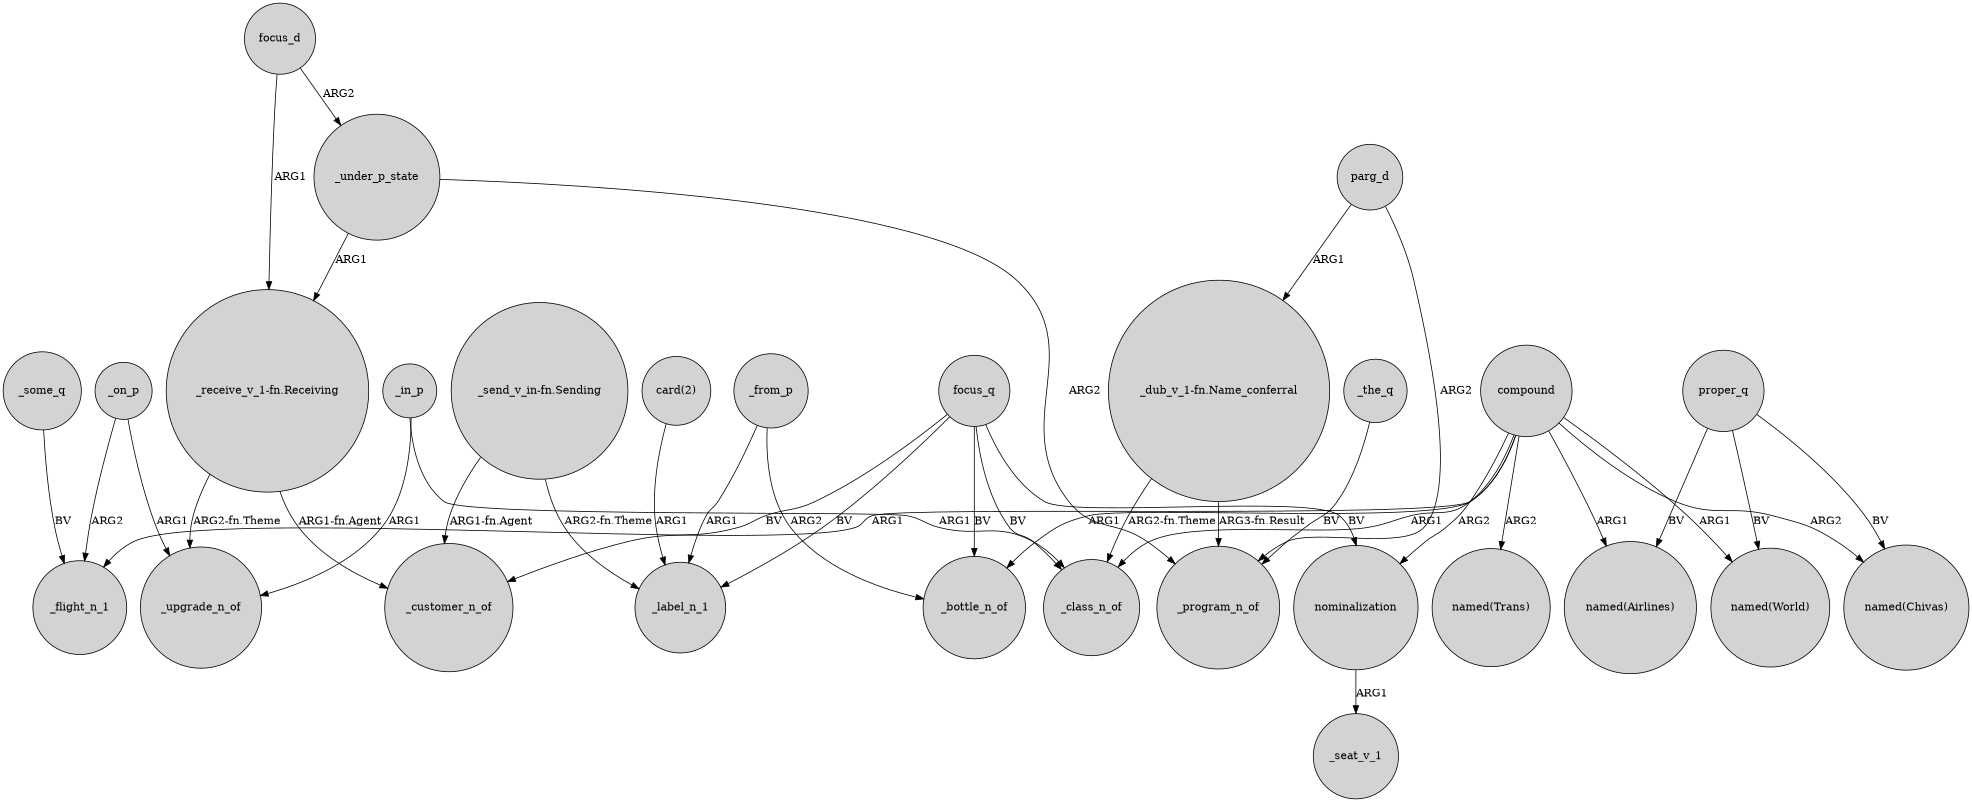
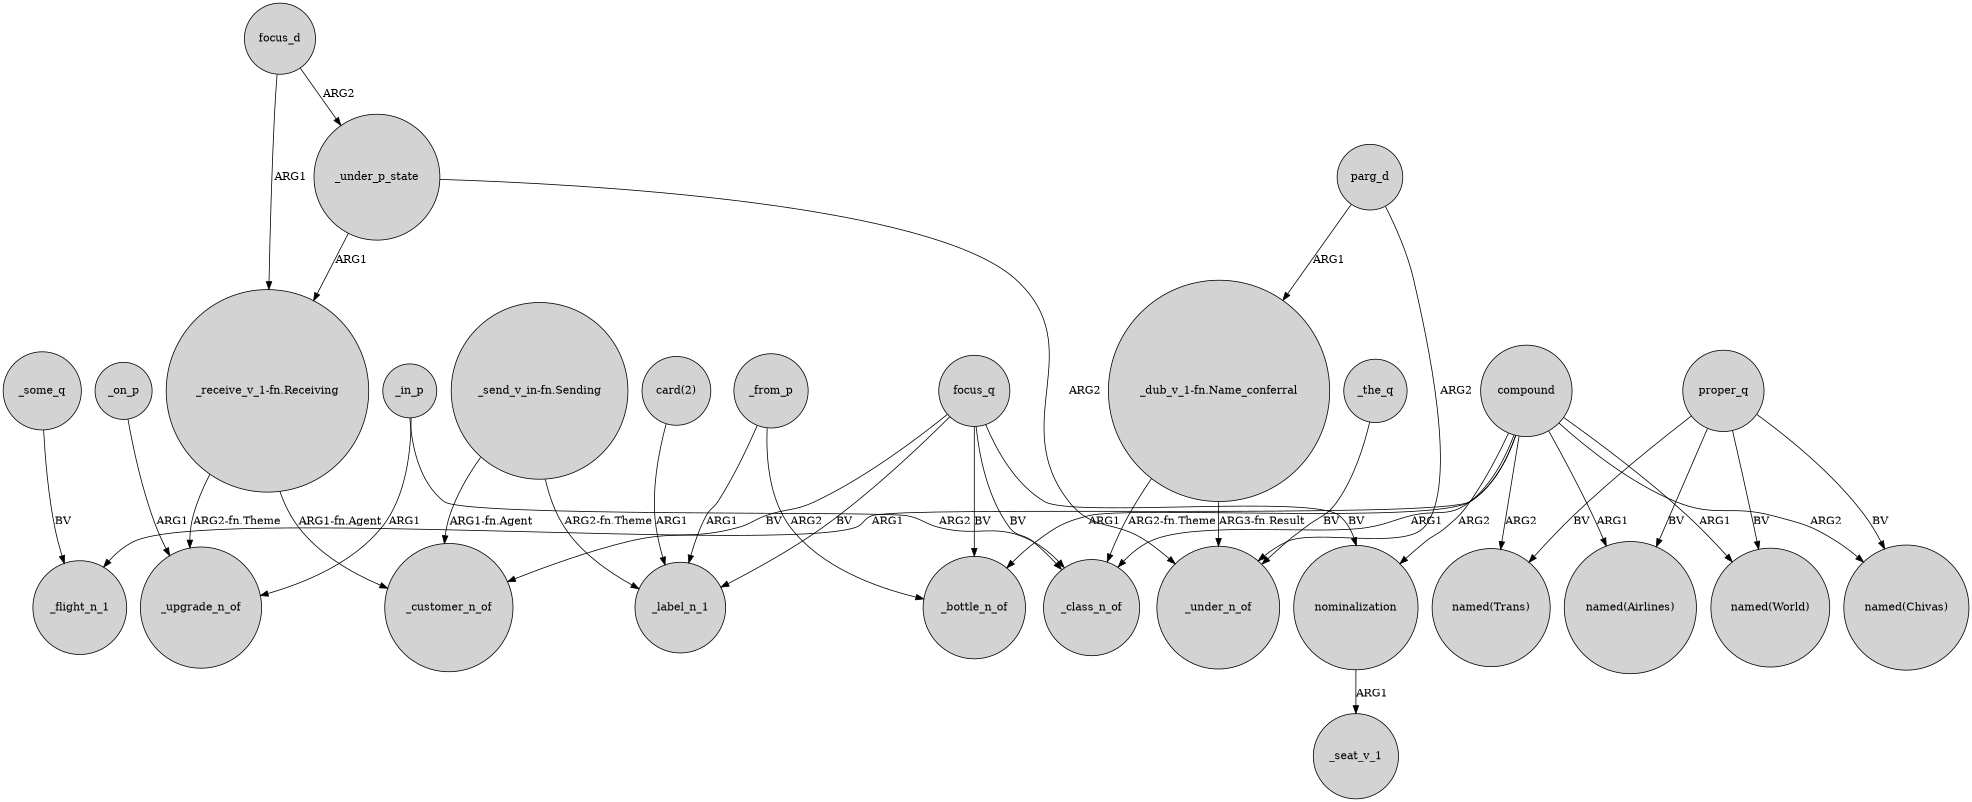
none -> (1610, 483)
(98, 485) -> none
(955, 522) -> (955, 522)
(1218, 608) -> (1218, 608)
